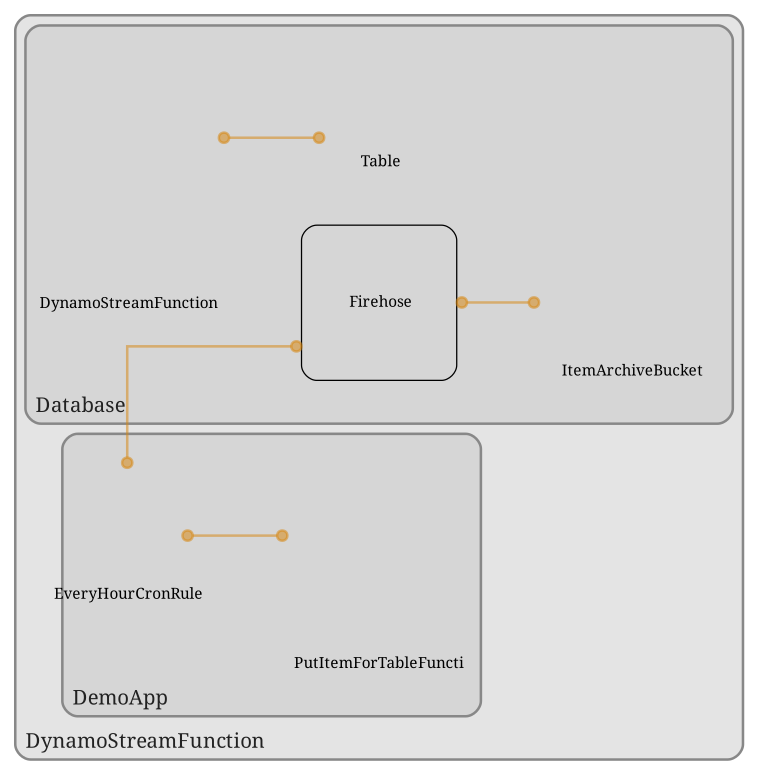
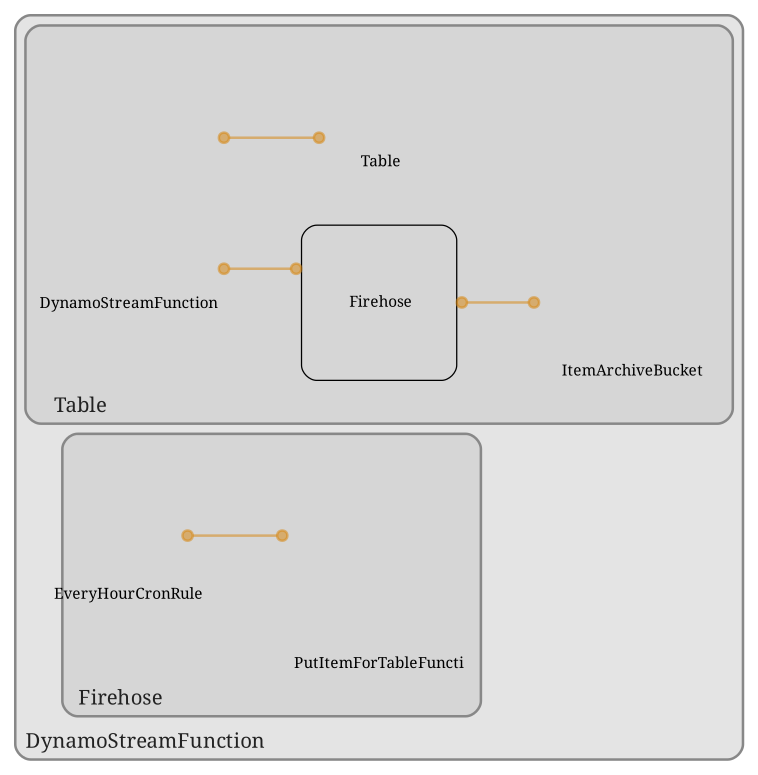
(154, 346) -> (260, 269)
(81, 407) -> (81, 407)
(121, 700) -> (121, 700)
